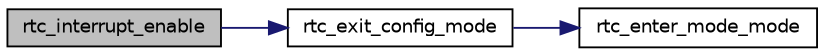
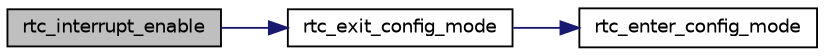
(698, 28) -> (698, 28)
